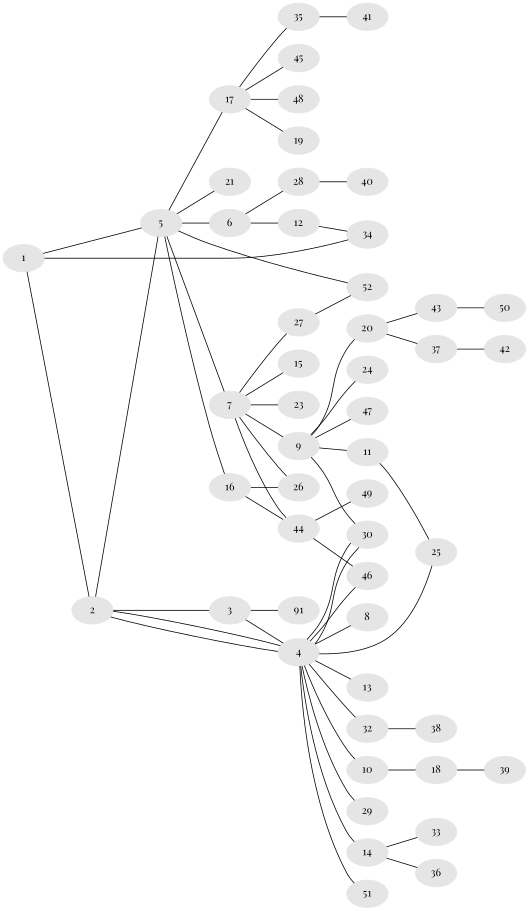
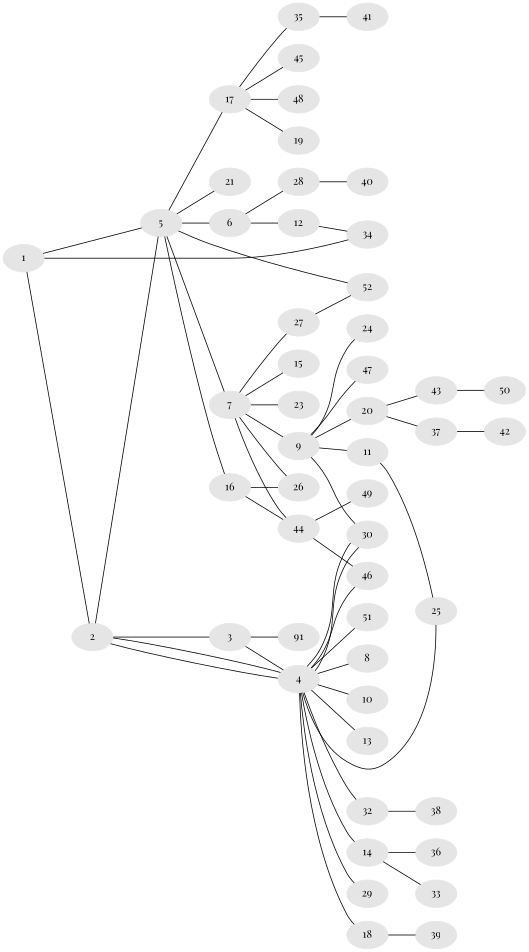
(402, 770) -> (313, 812)
